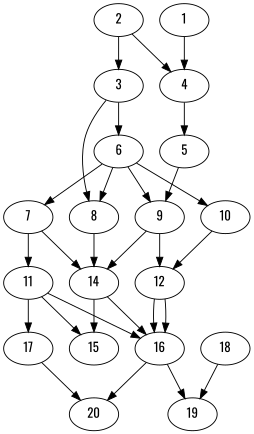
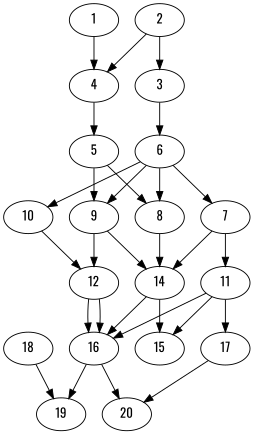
(84, 143) -> (123, 180)
